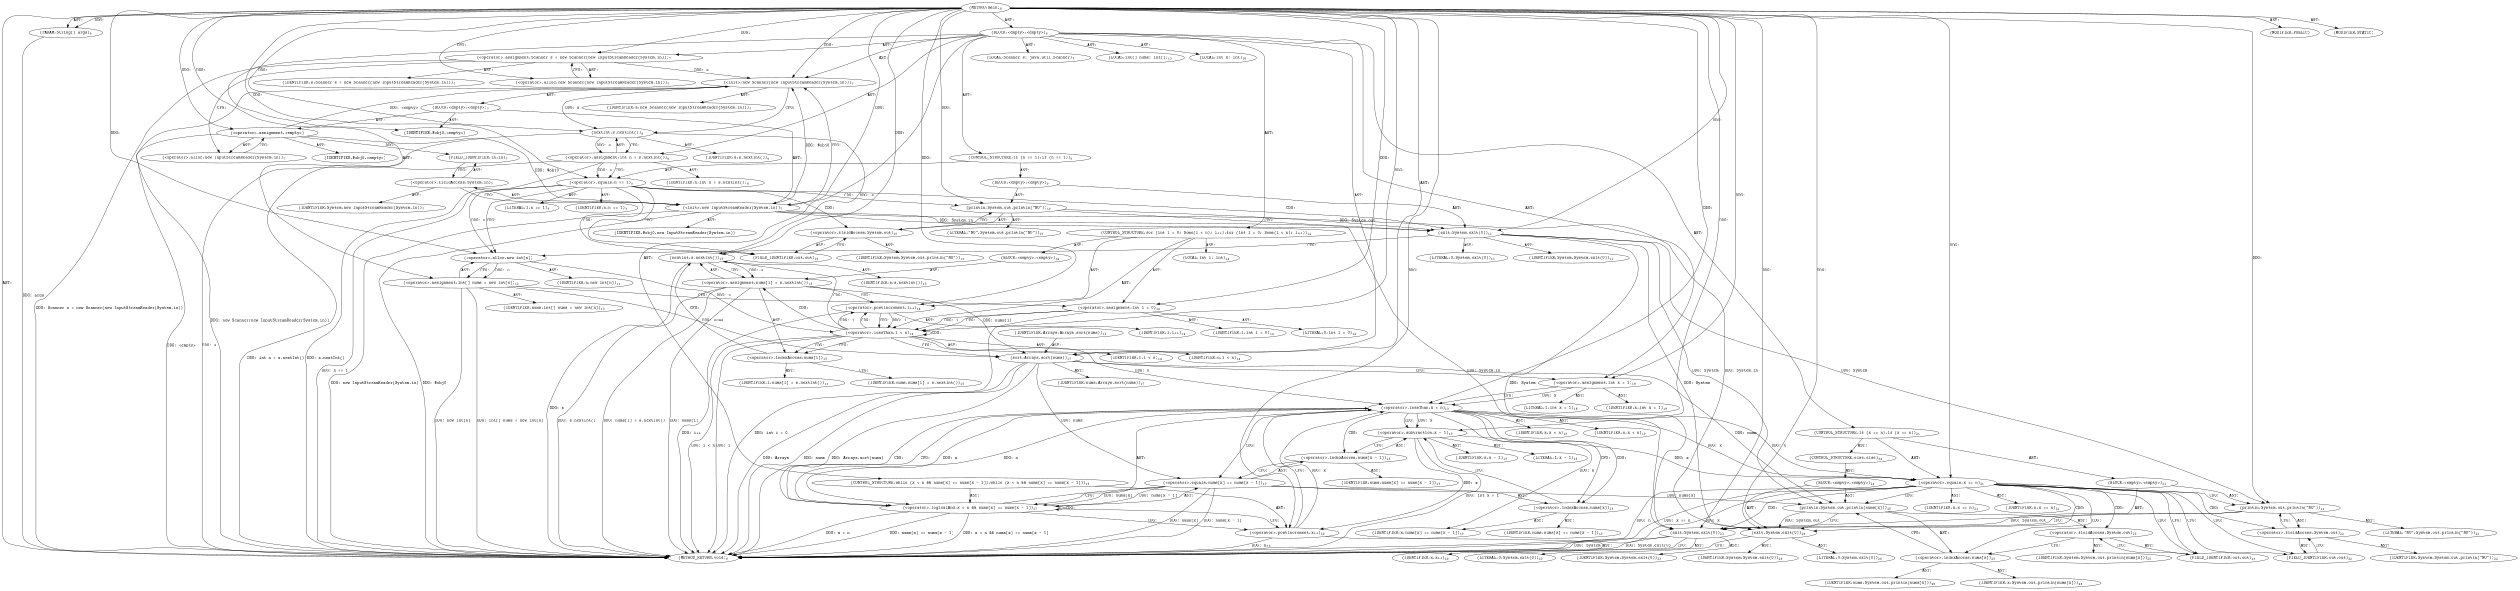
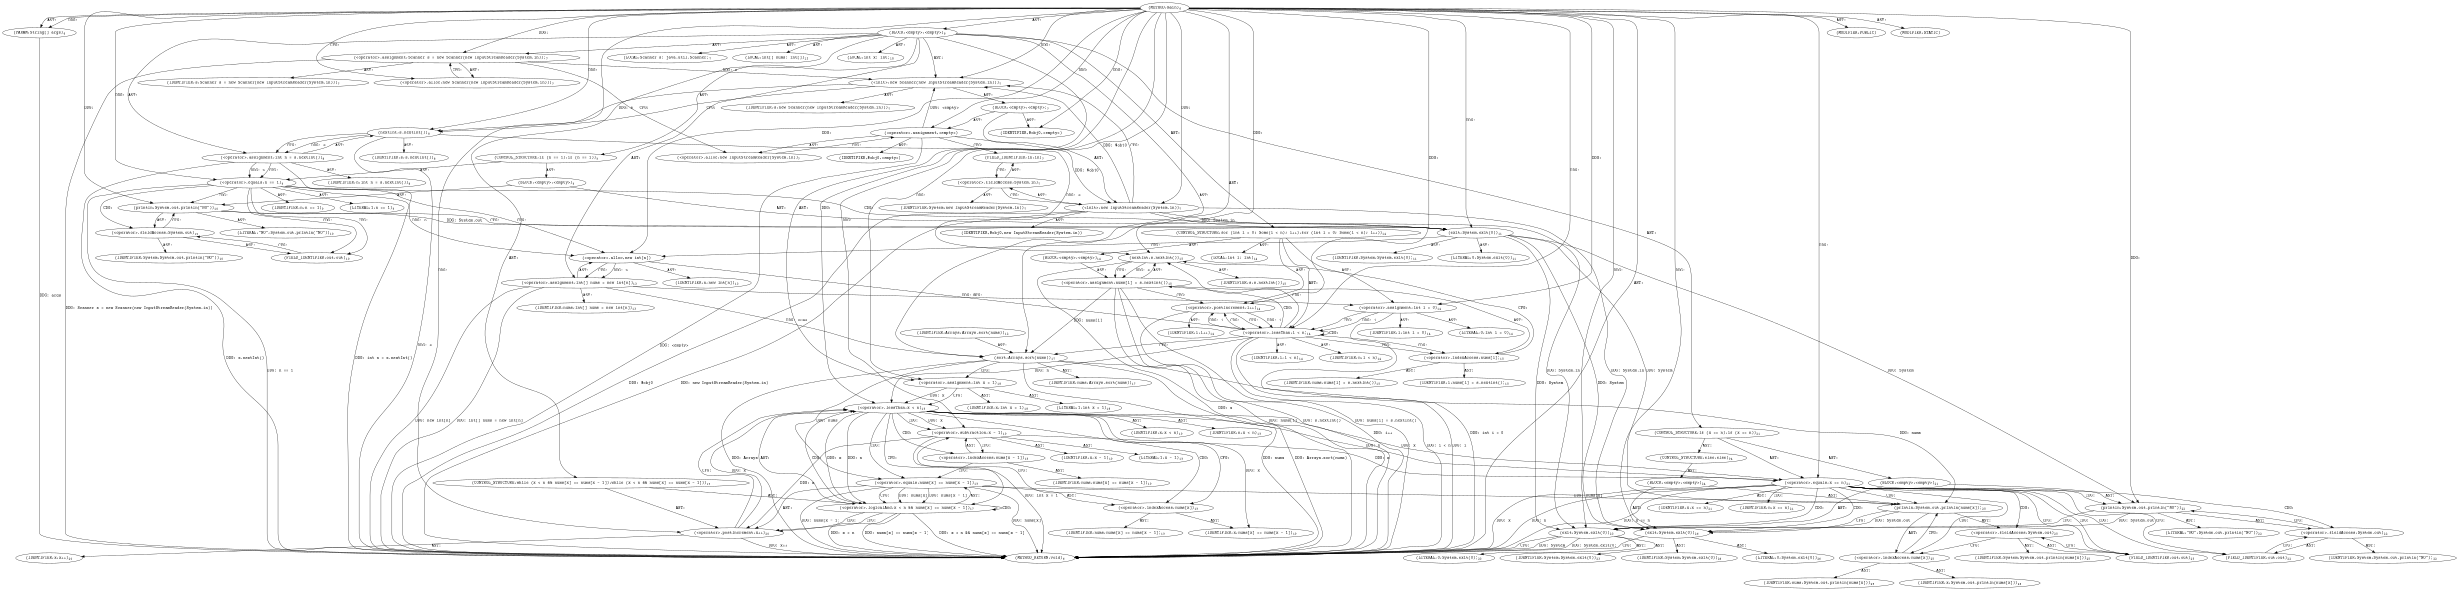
(392, 145) -> (980, 145)
(199, 252) -> none
(865, 370) -> (1412, 370)
(1276, 470) -> (805, 491)
(2003, 496) -> (1780, 496)
